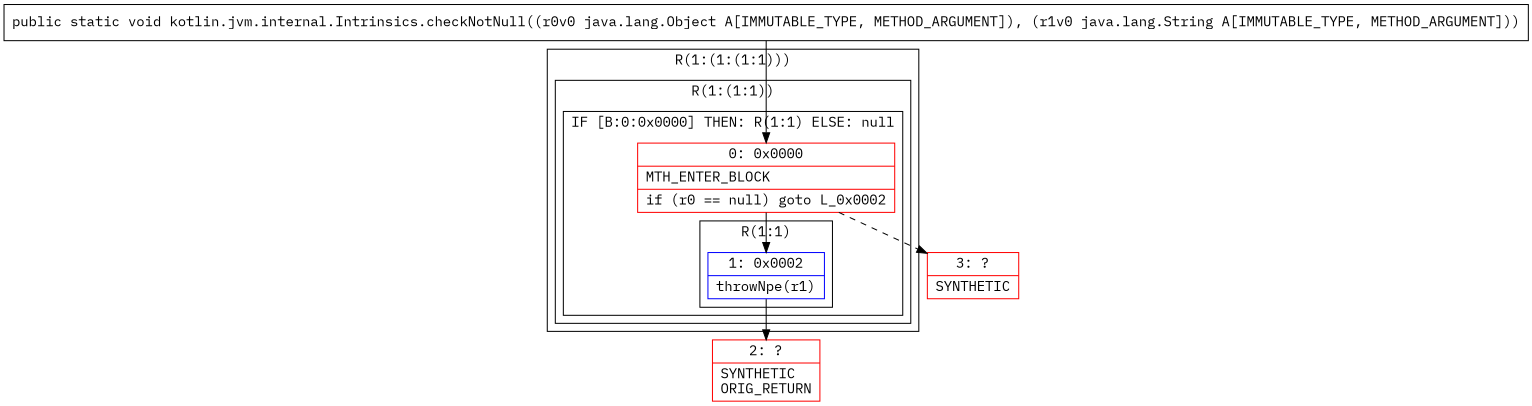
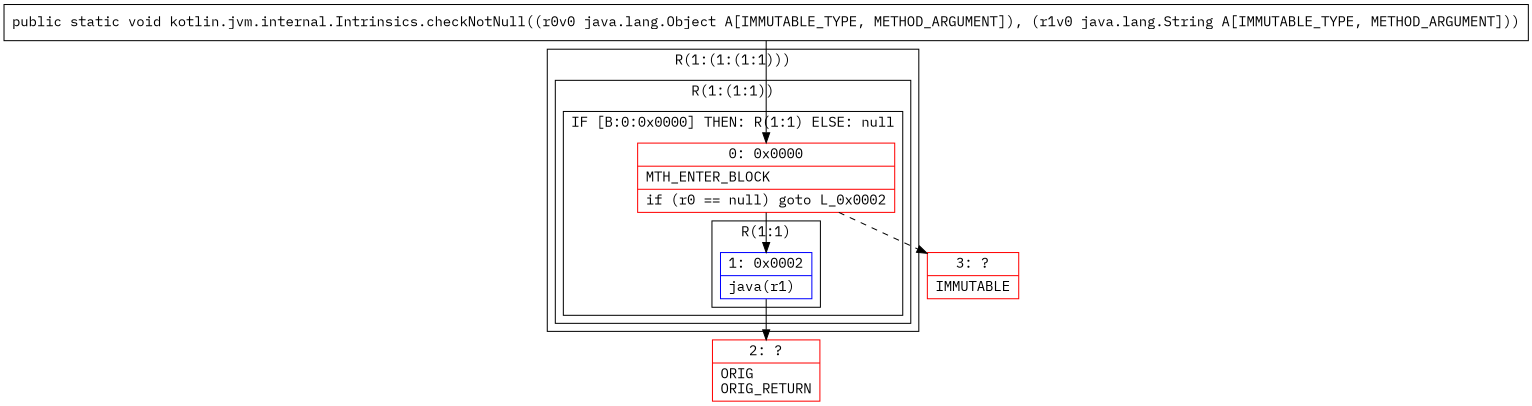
(766, 287) -> (762, 287)
(973, 287) -> (973, 287)
(758, 374) -> (738, 374)
